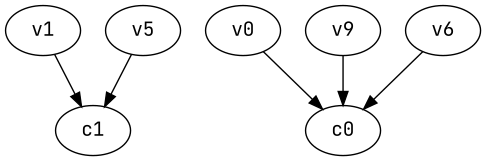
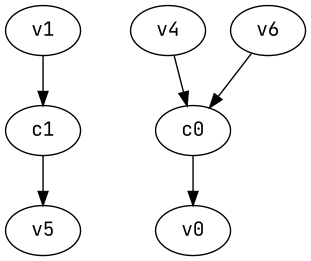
(343, 31) -> (168, 31)
(121, 74) -> (43, 174)
(288, 76) -> (193, 174)
